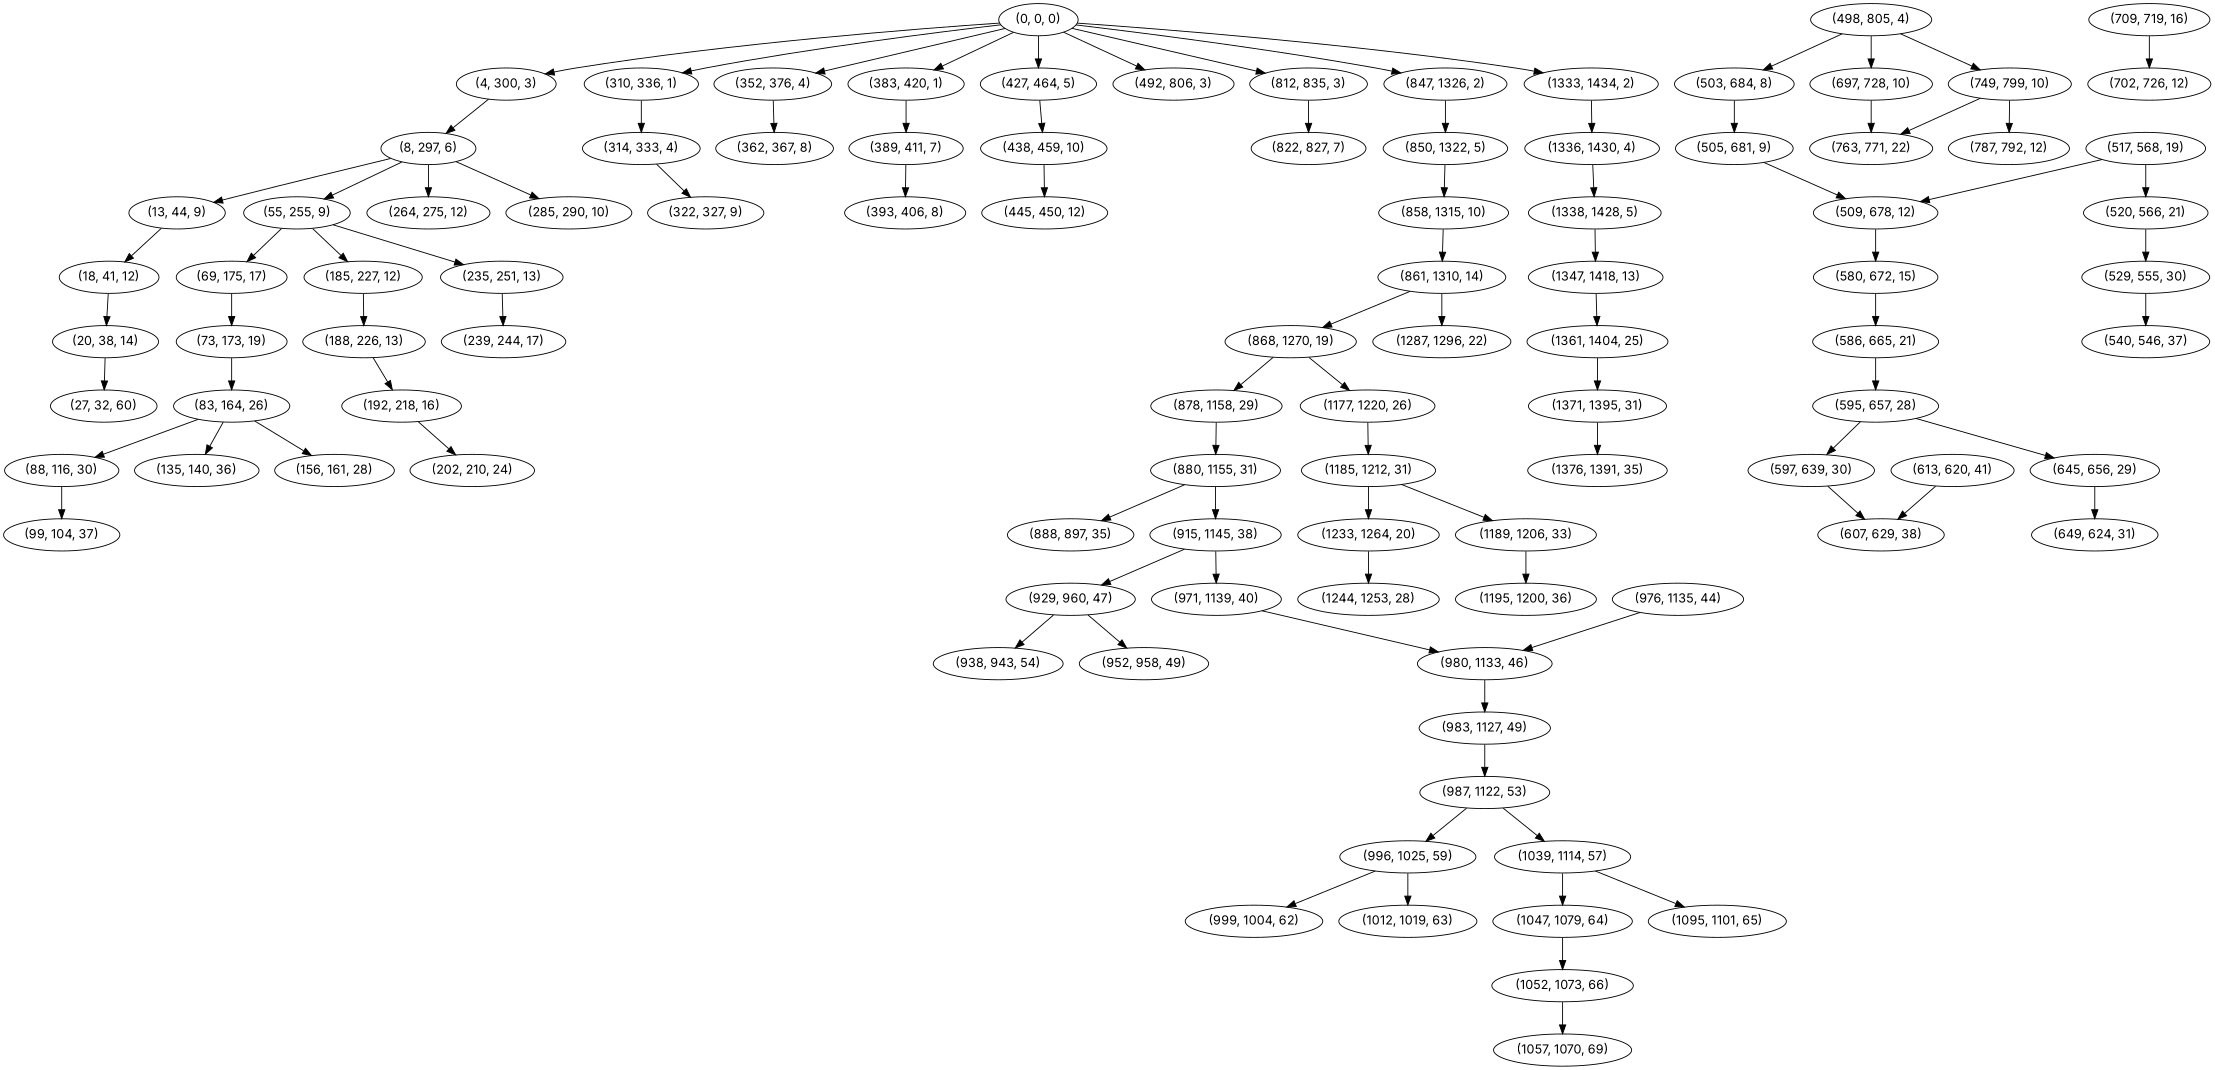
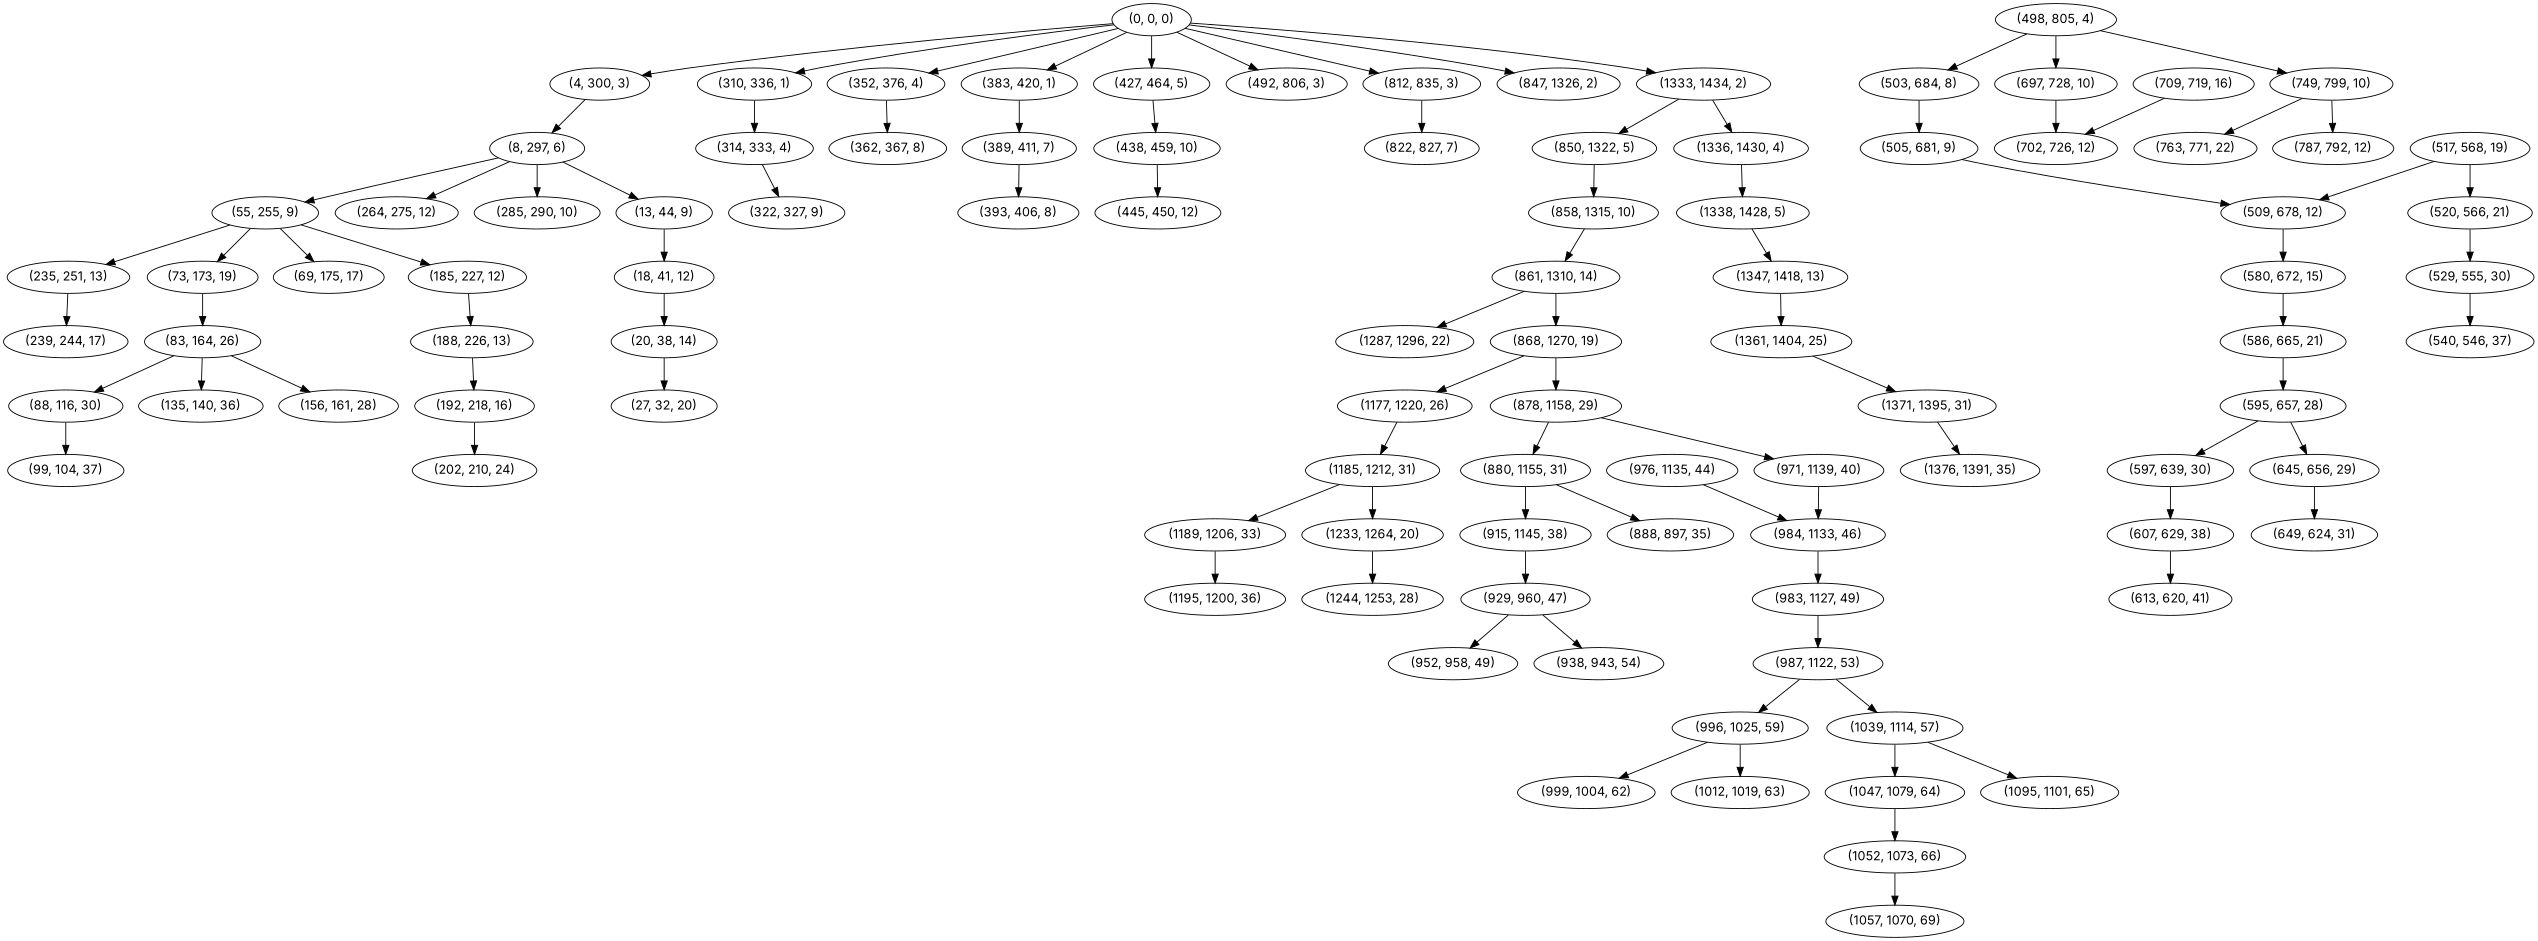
(1445, 112) -> (1653, 114)
(1871, 112) -> (2056, 112)
(232, 305) -> (237, 242)
(104, 406) -> (664, 406)
(1920, 500) -> (2170, 563)
(1216, 563) -> (1683, 437)
(1485, 664) -> (1818, 535)
